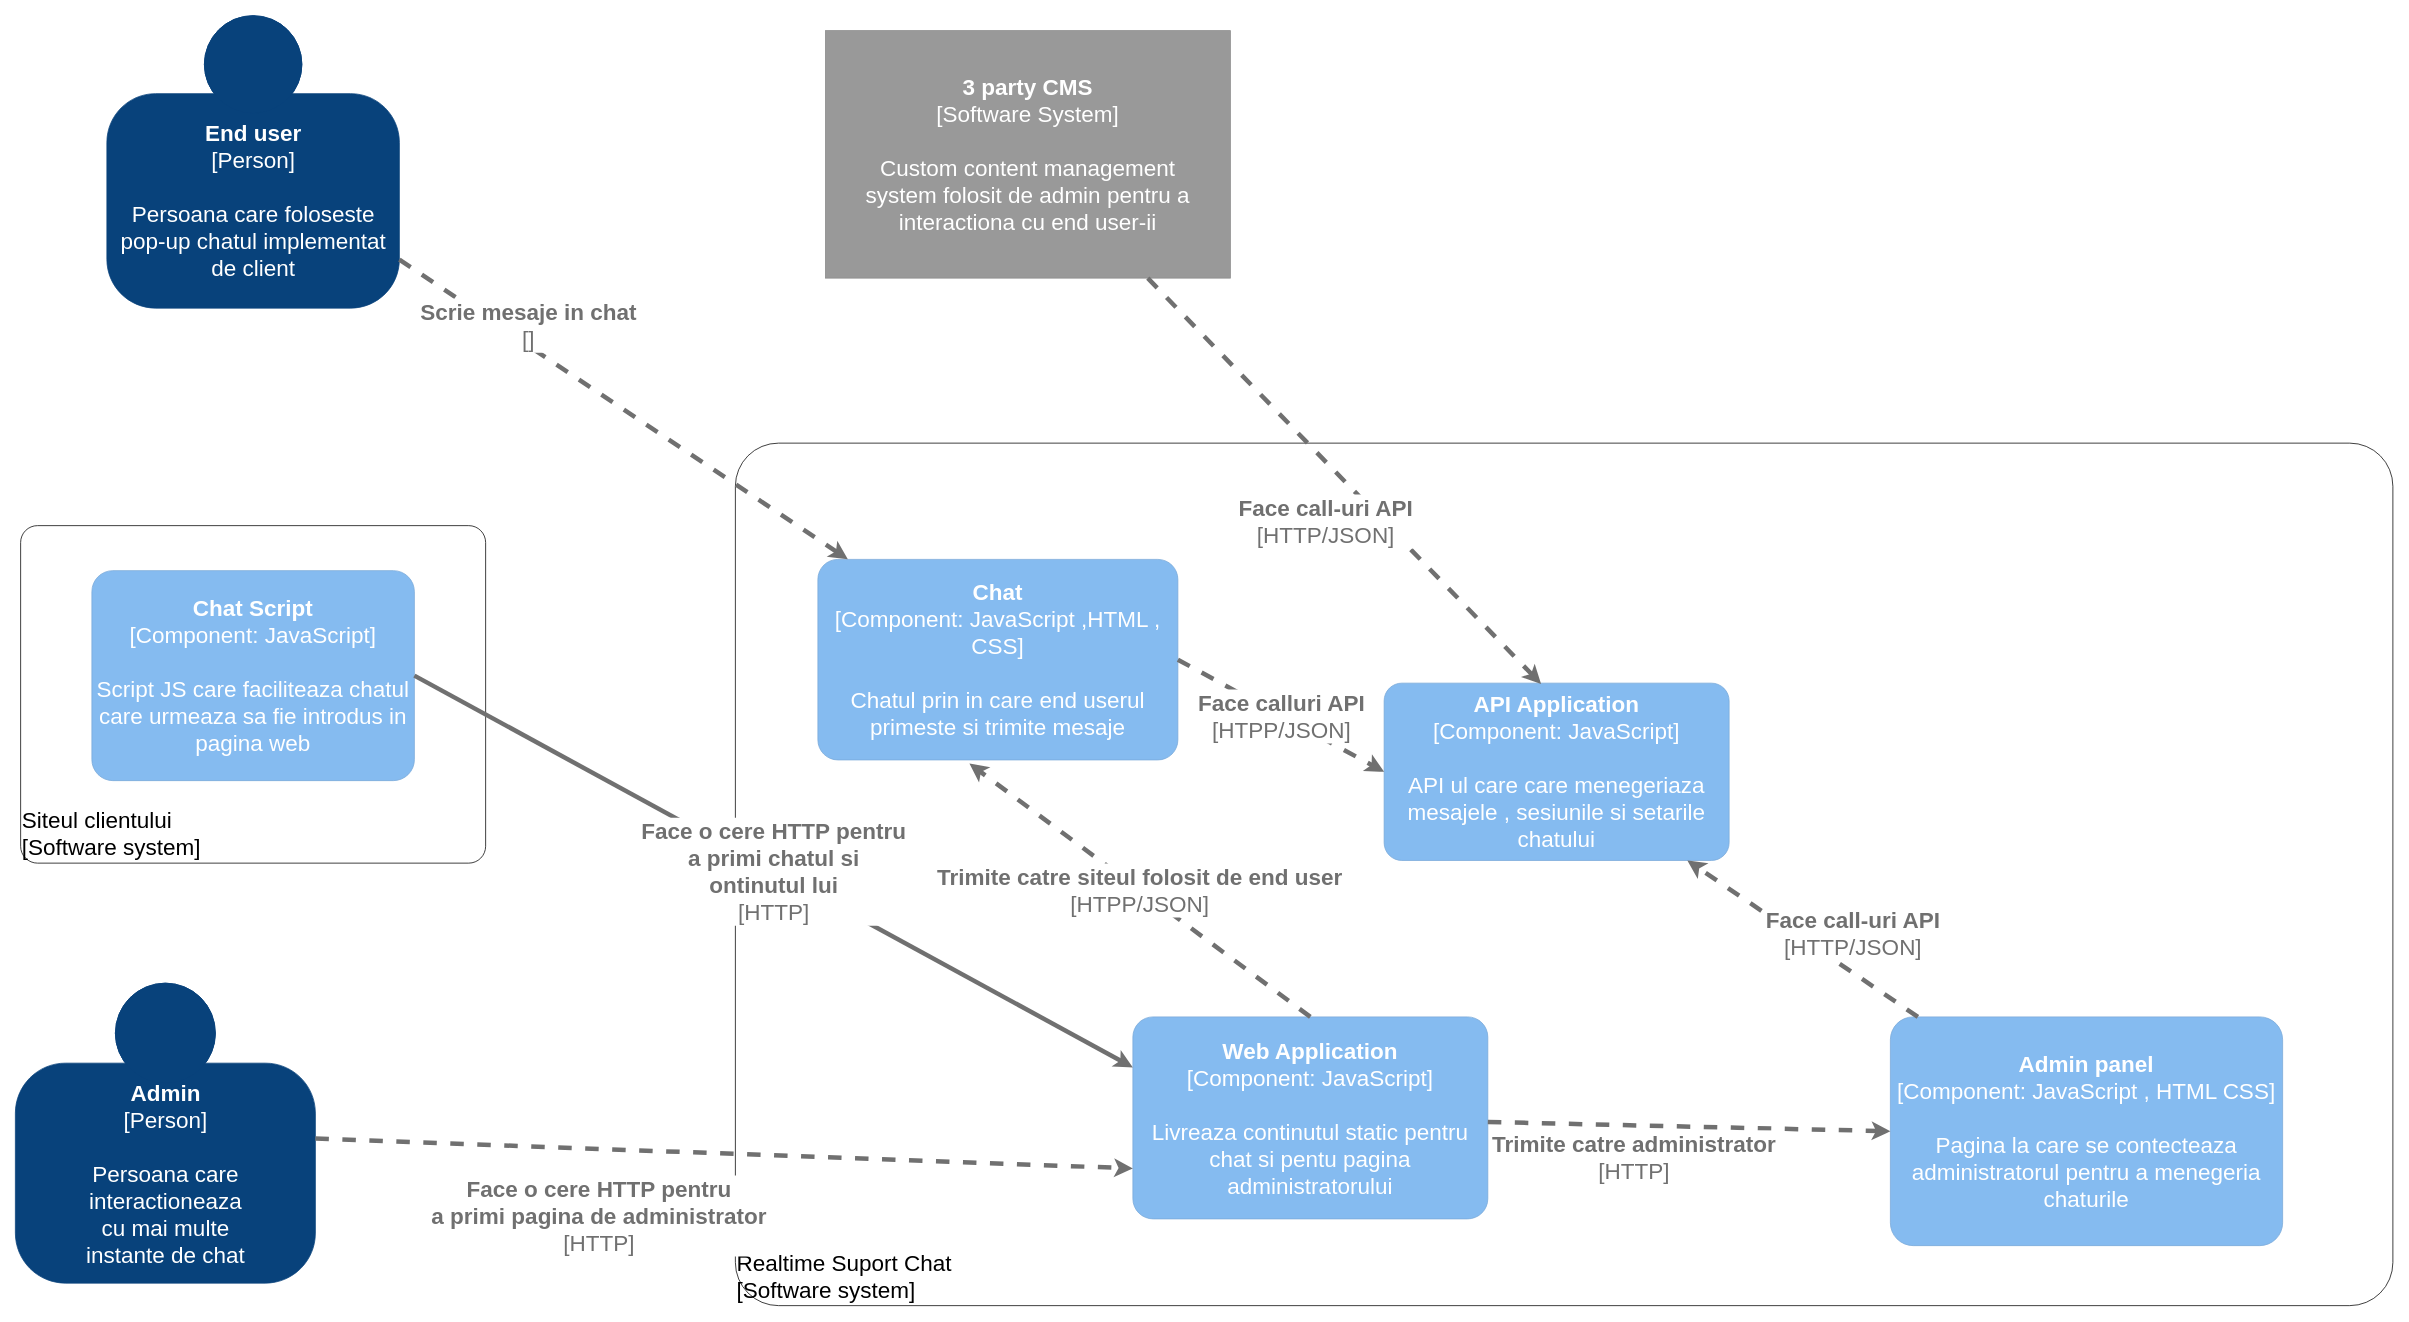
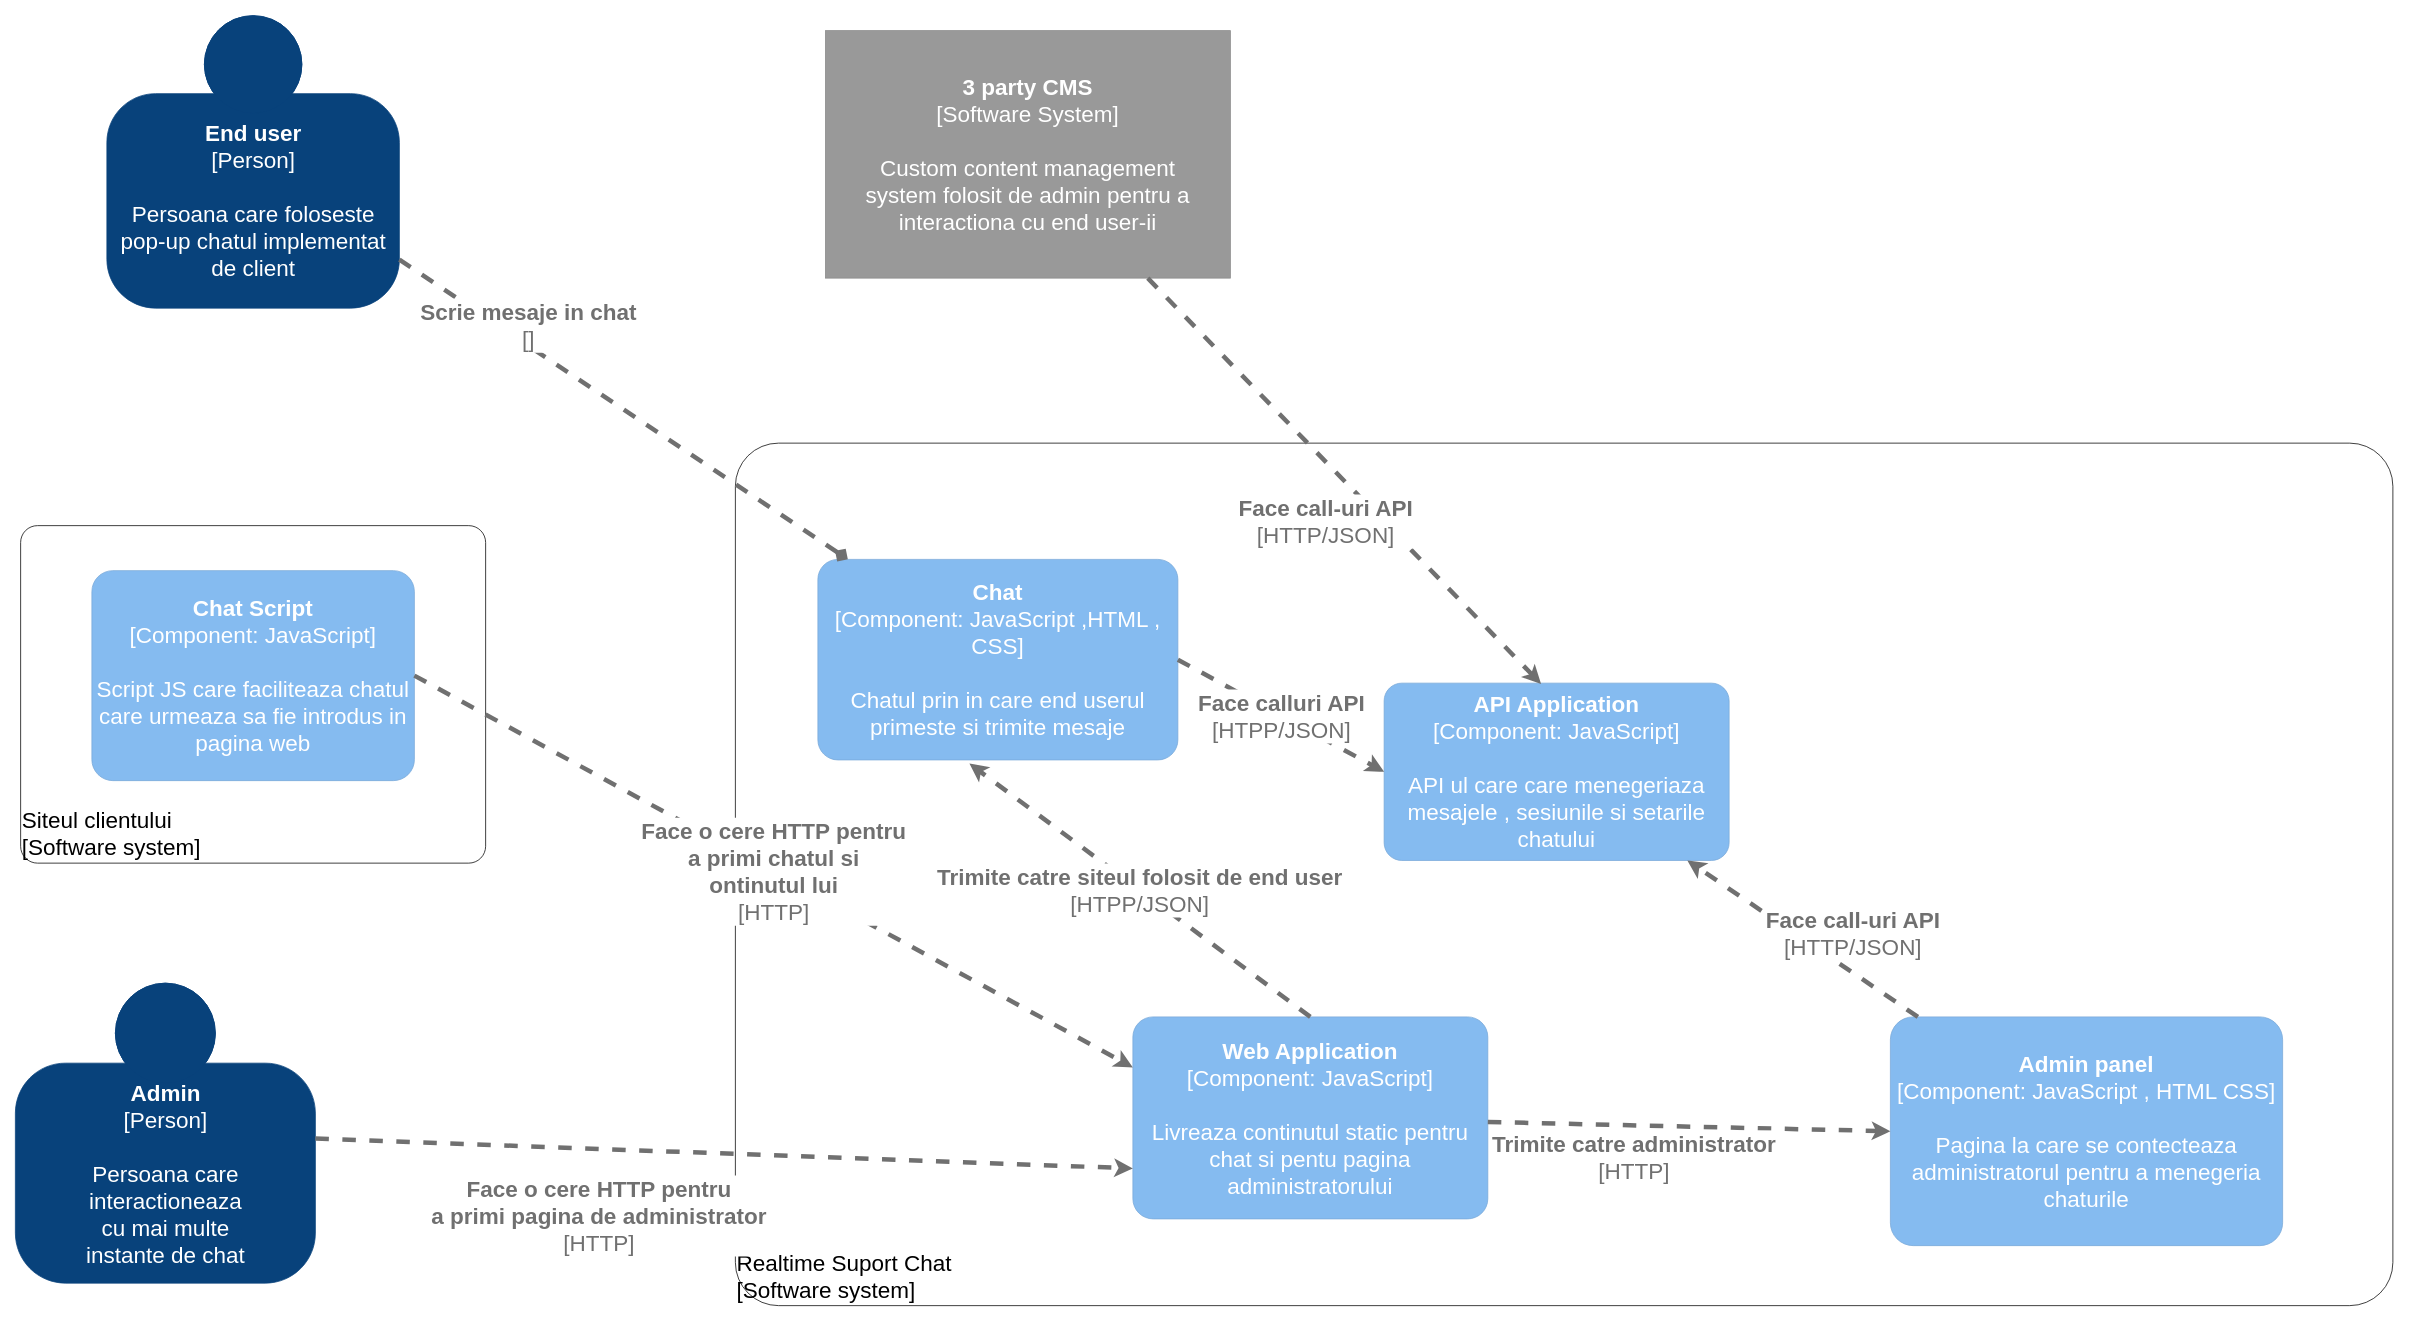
(836, 551) -> (835, 551)
(550, 749) -> (550, 749)
